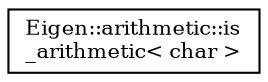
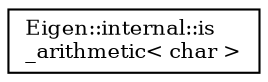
(134, 41) -> (134, 41)
